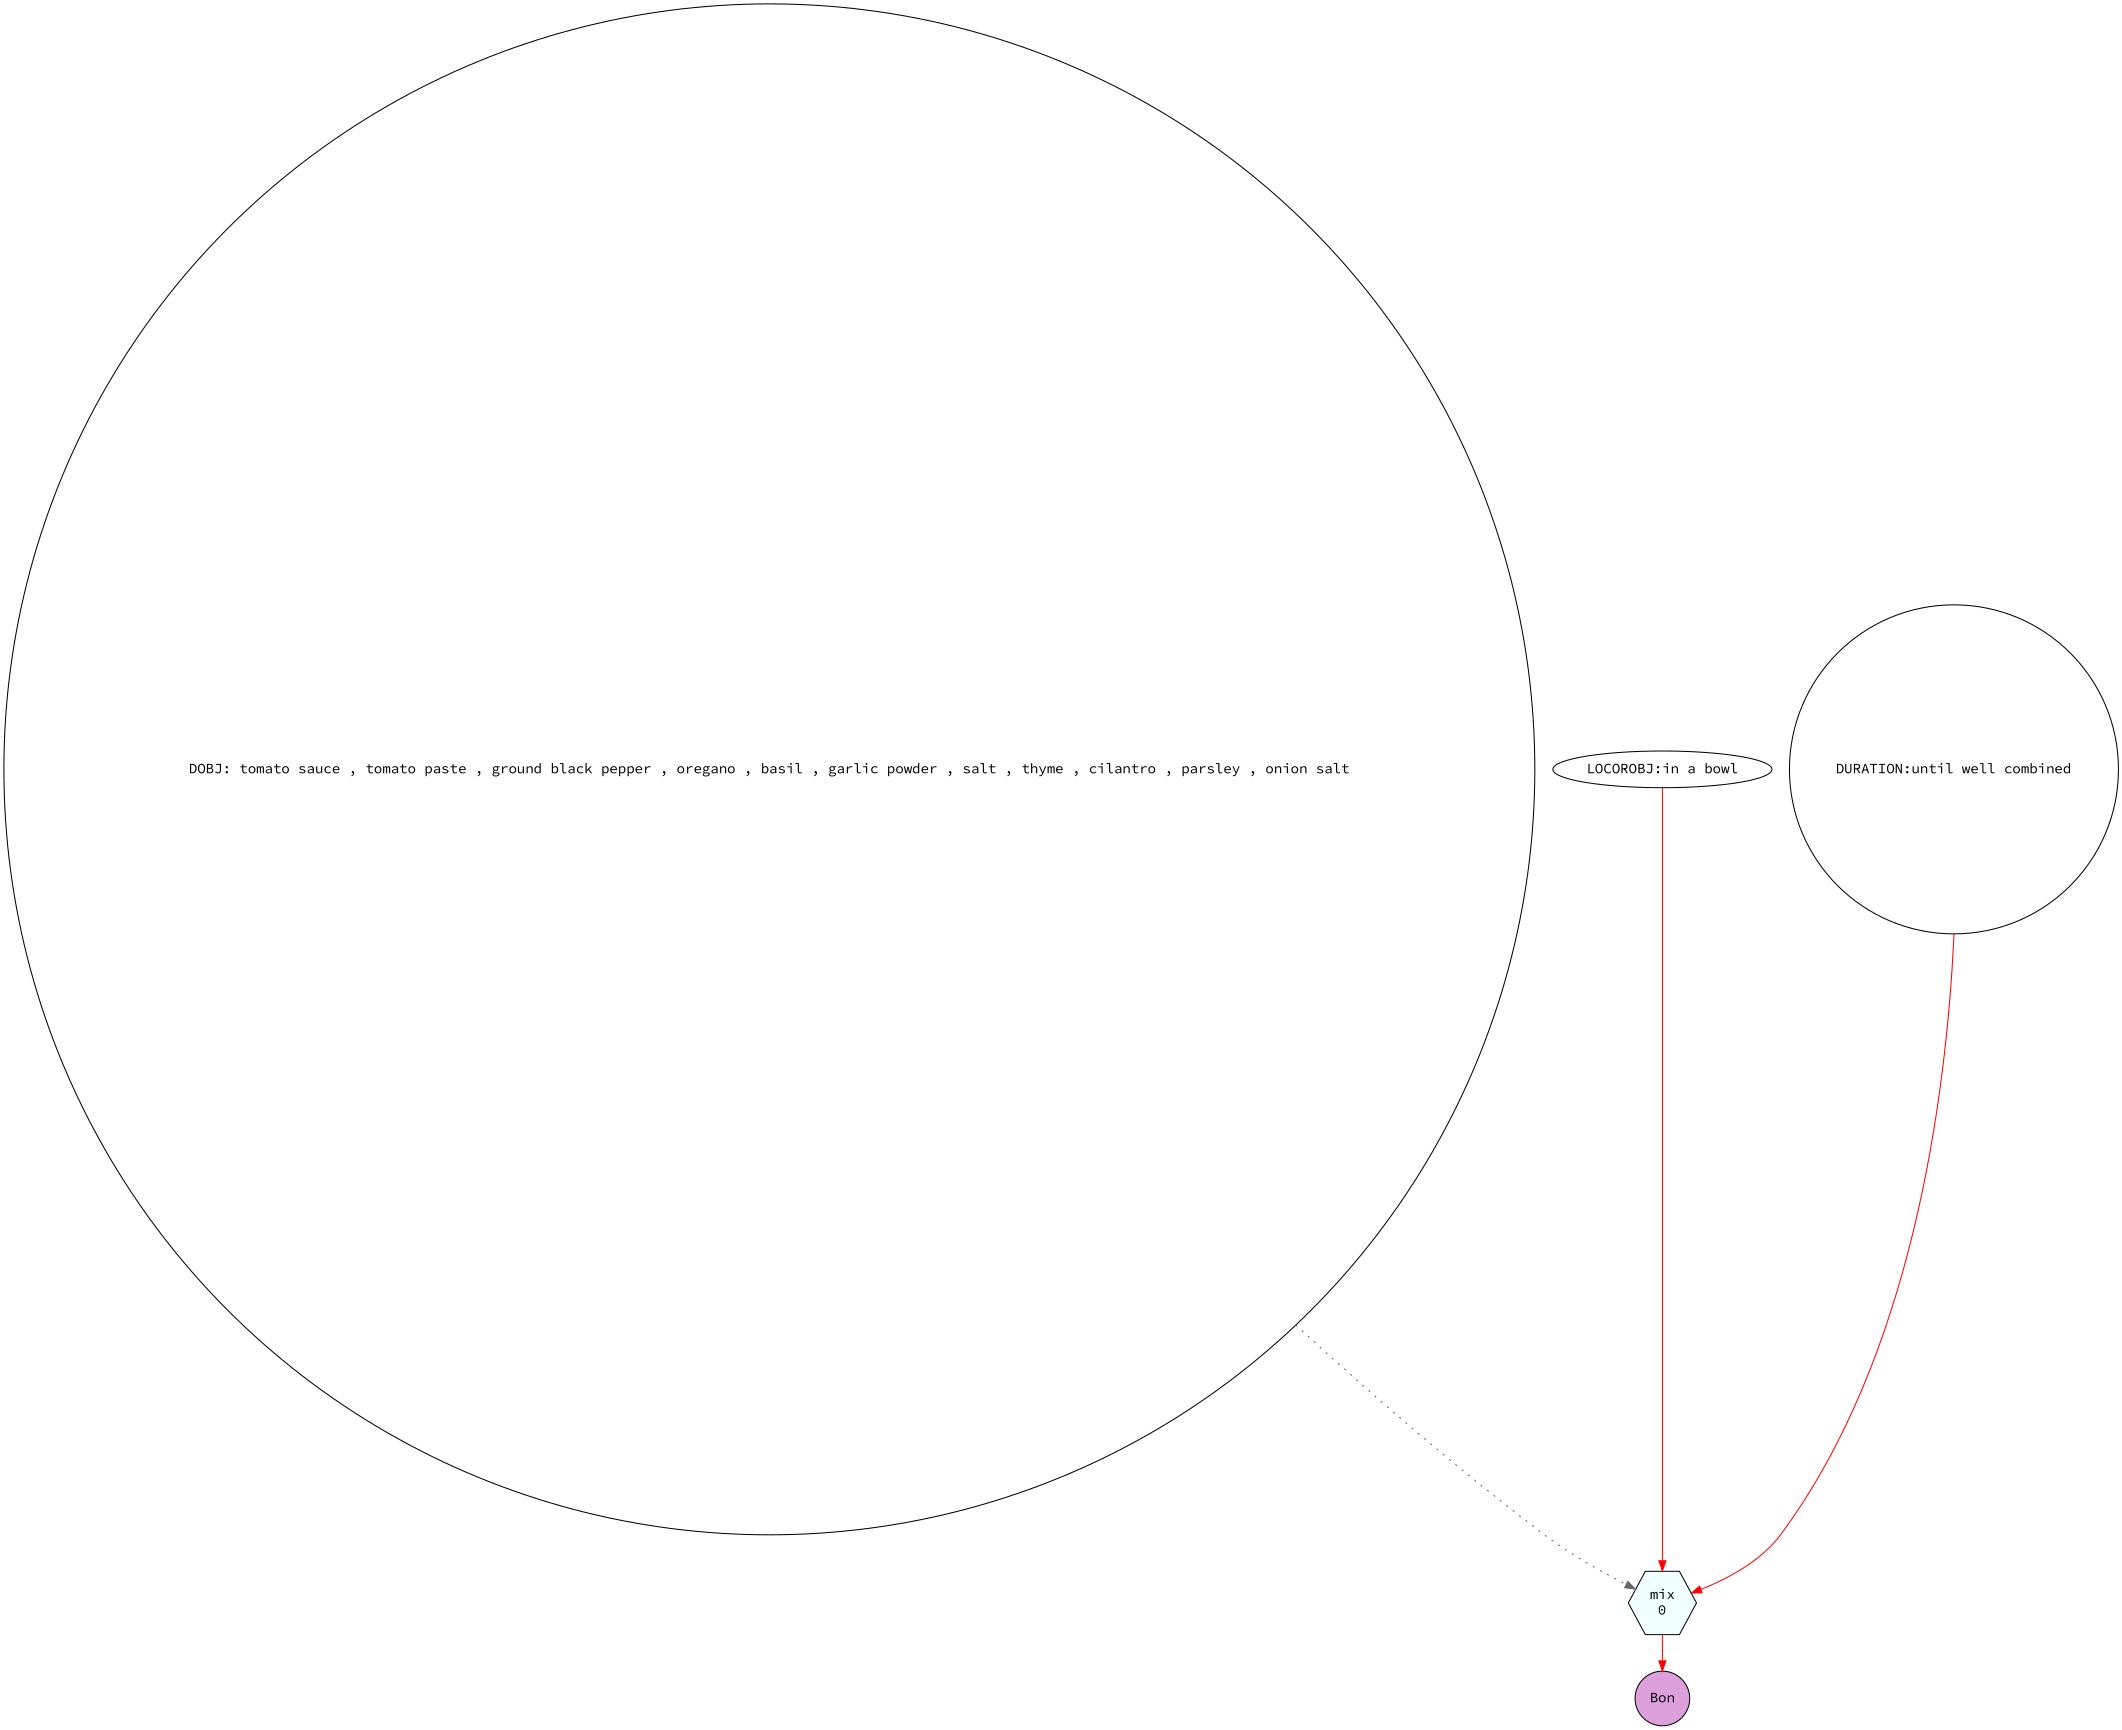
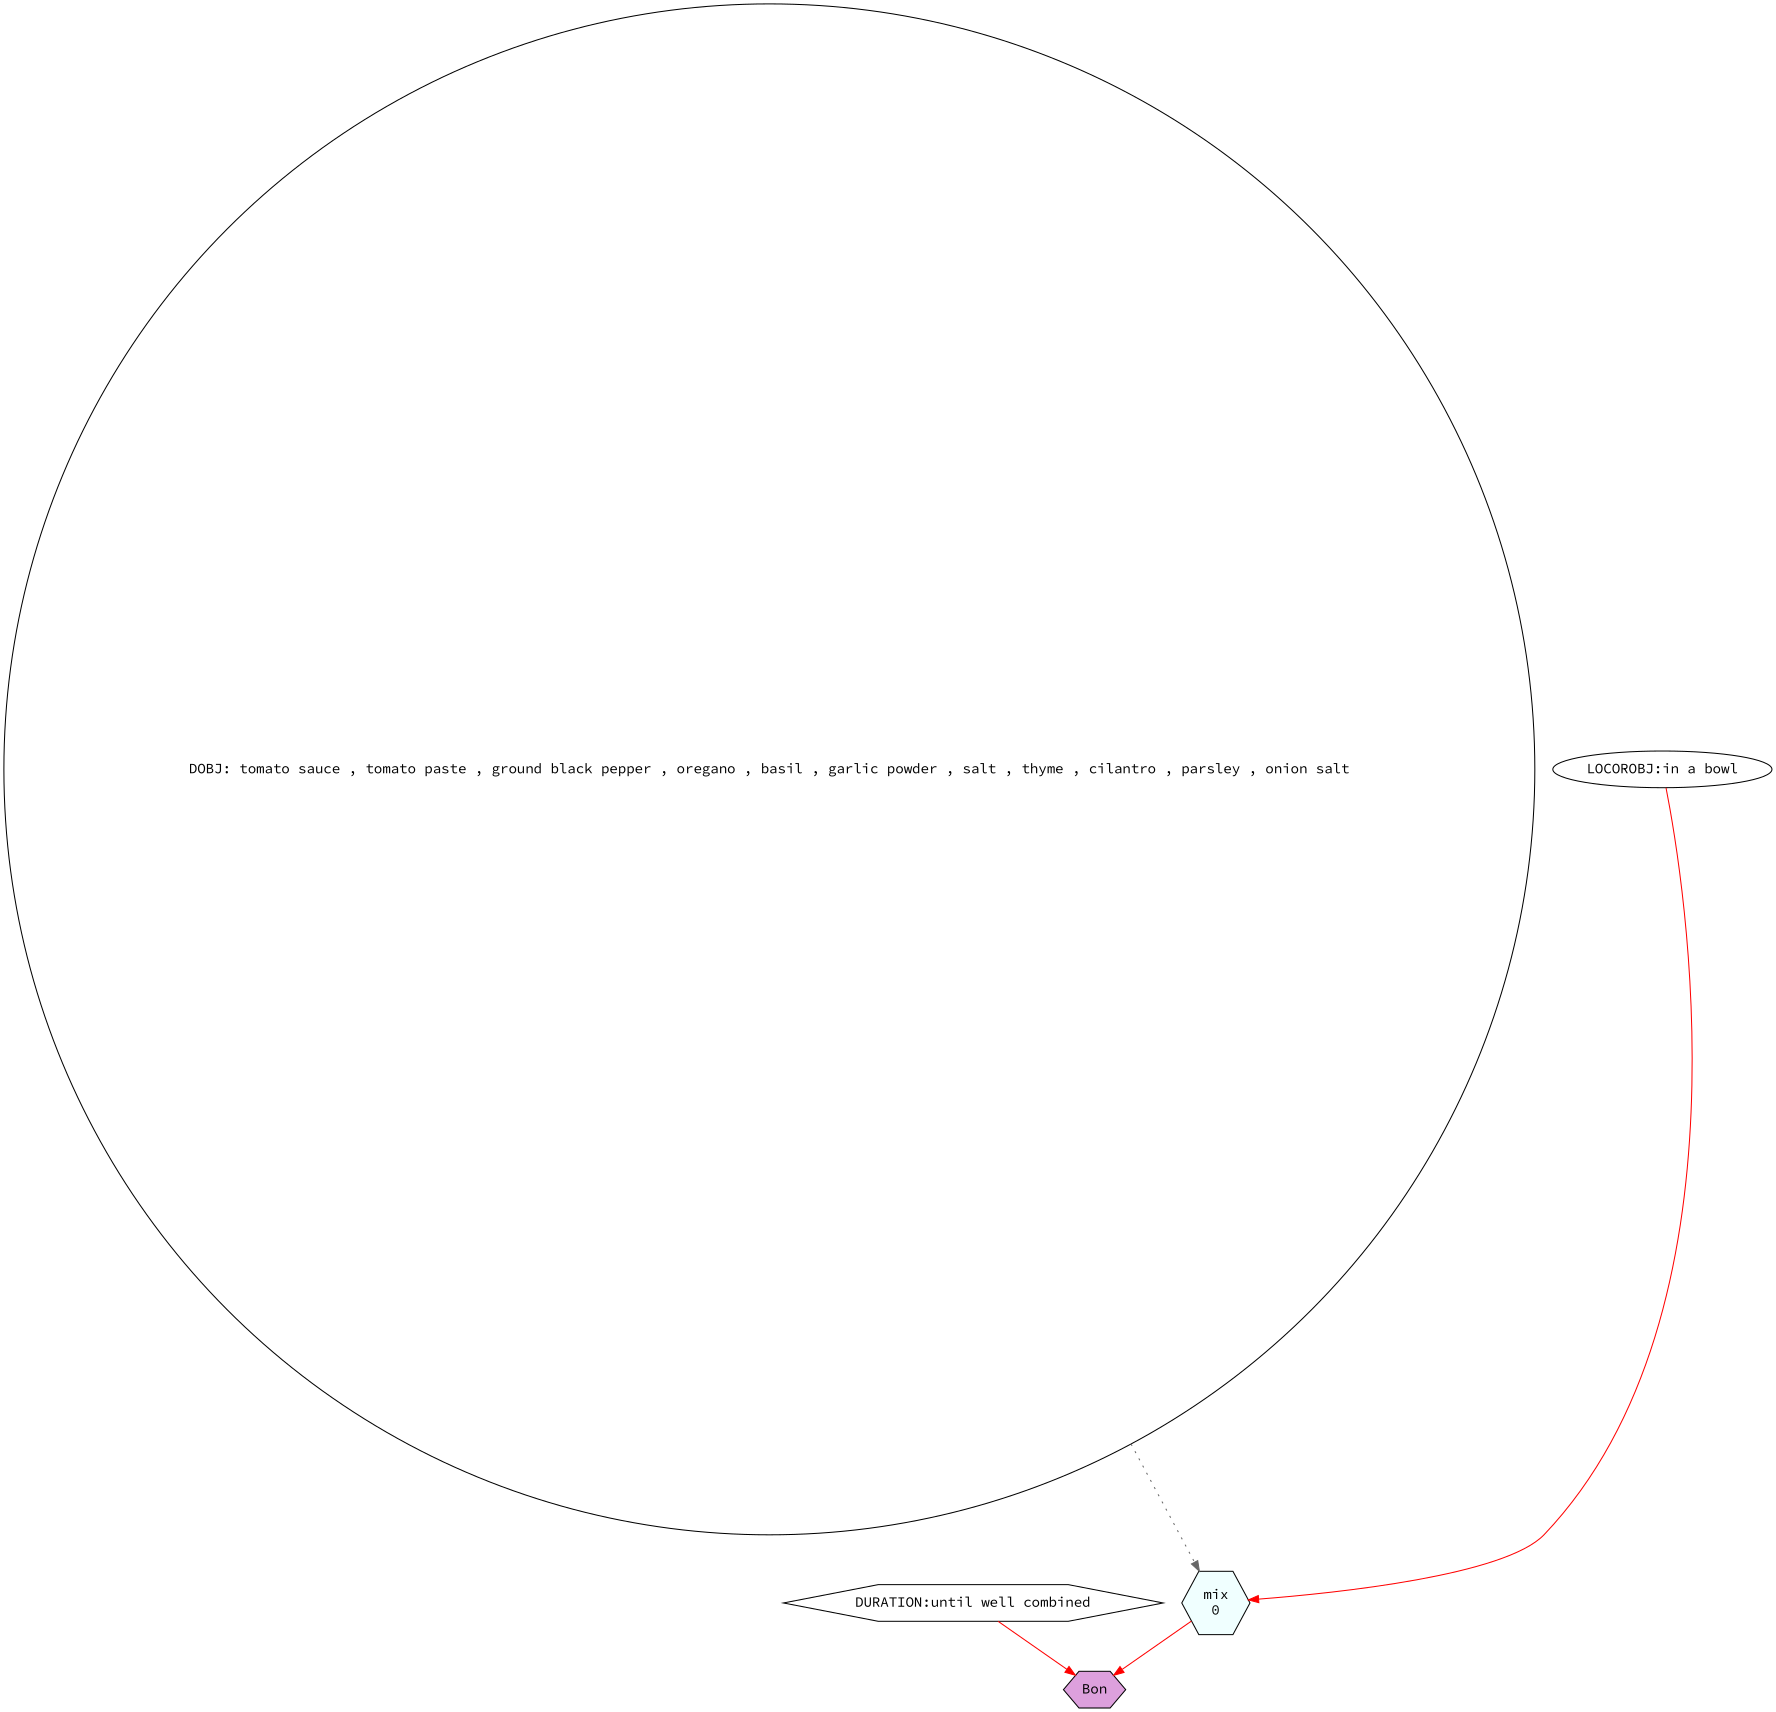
(1954, 769) -> (973, 1603)
(1896, 1294) -> (1033, 1645)
(1662, 1698) -> (1095, 1690)
